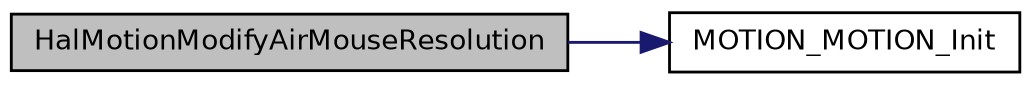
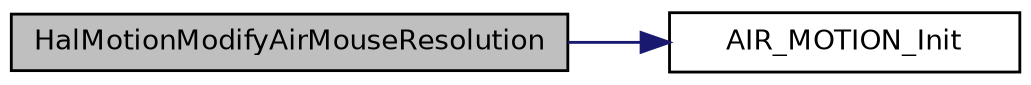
(845, 42) -> (845, 42)
